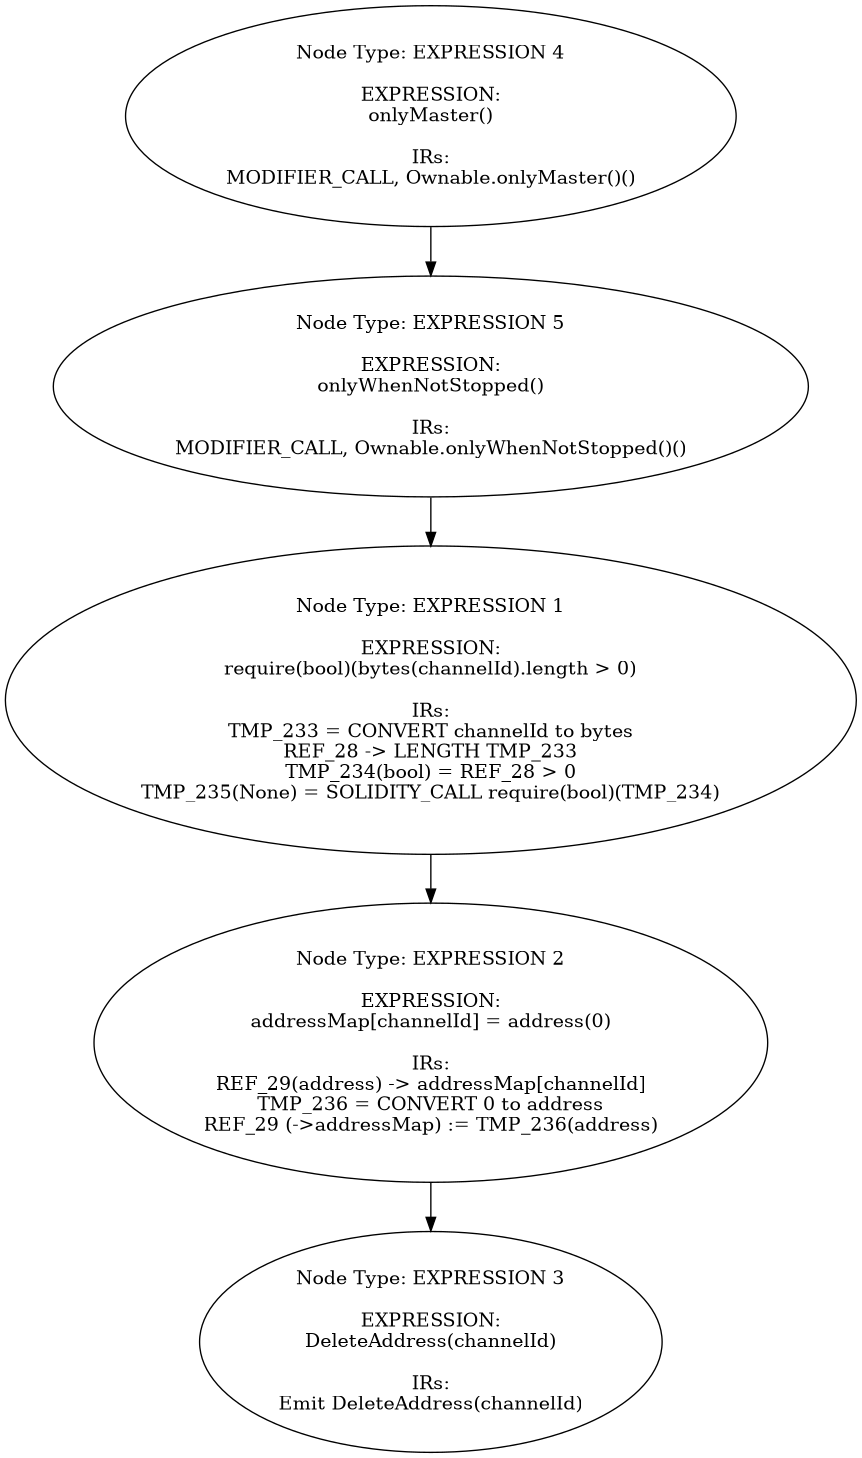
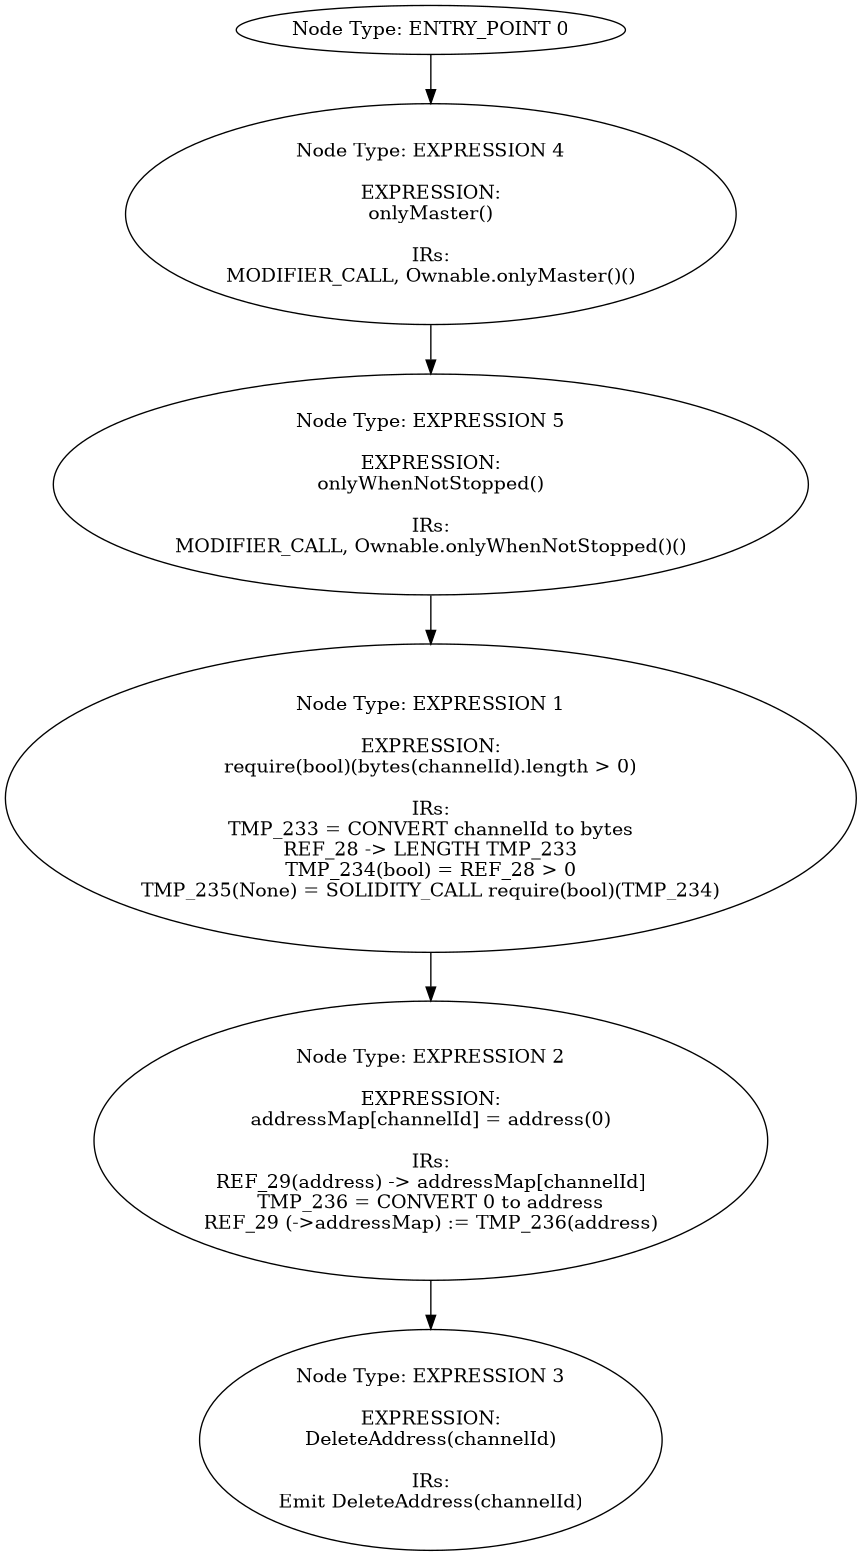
none -> (431, 30)
